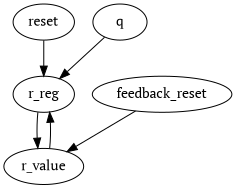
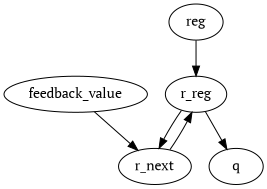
(44, 22) -> (196, 22)
(86, 54) -> (214, 126)
(162, 94) -> (76, 94)
(44, 166) -> (155, 166)
